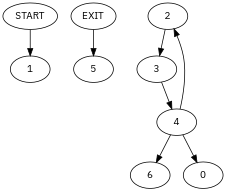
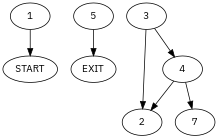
(30, 39) -> (30, 39)
(94, 39) -> (94, 39)
(163, 39) -> (144, 65)
(150, 175) -> none
(203, 175) -> (195, 122)
